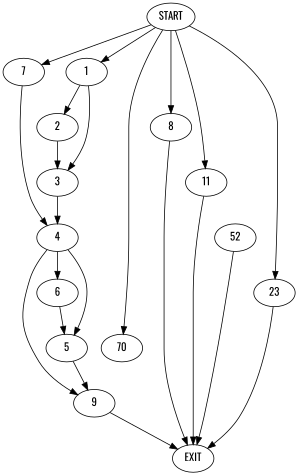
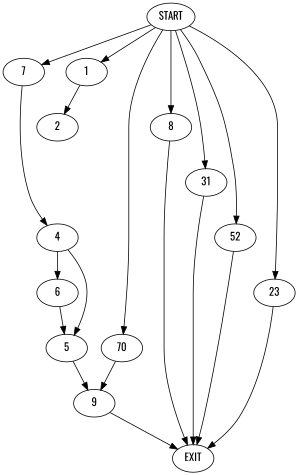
none -> (223, 118)
(58, 182) -> none
(206, 182) -> (206, 182)
(24, 326) -> (110, 372)
